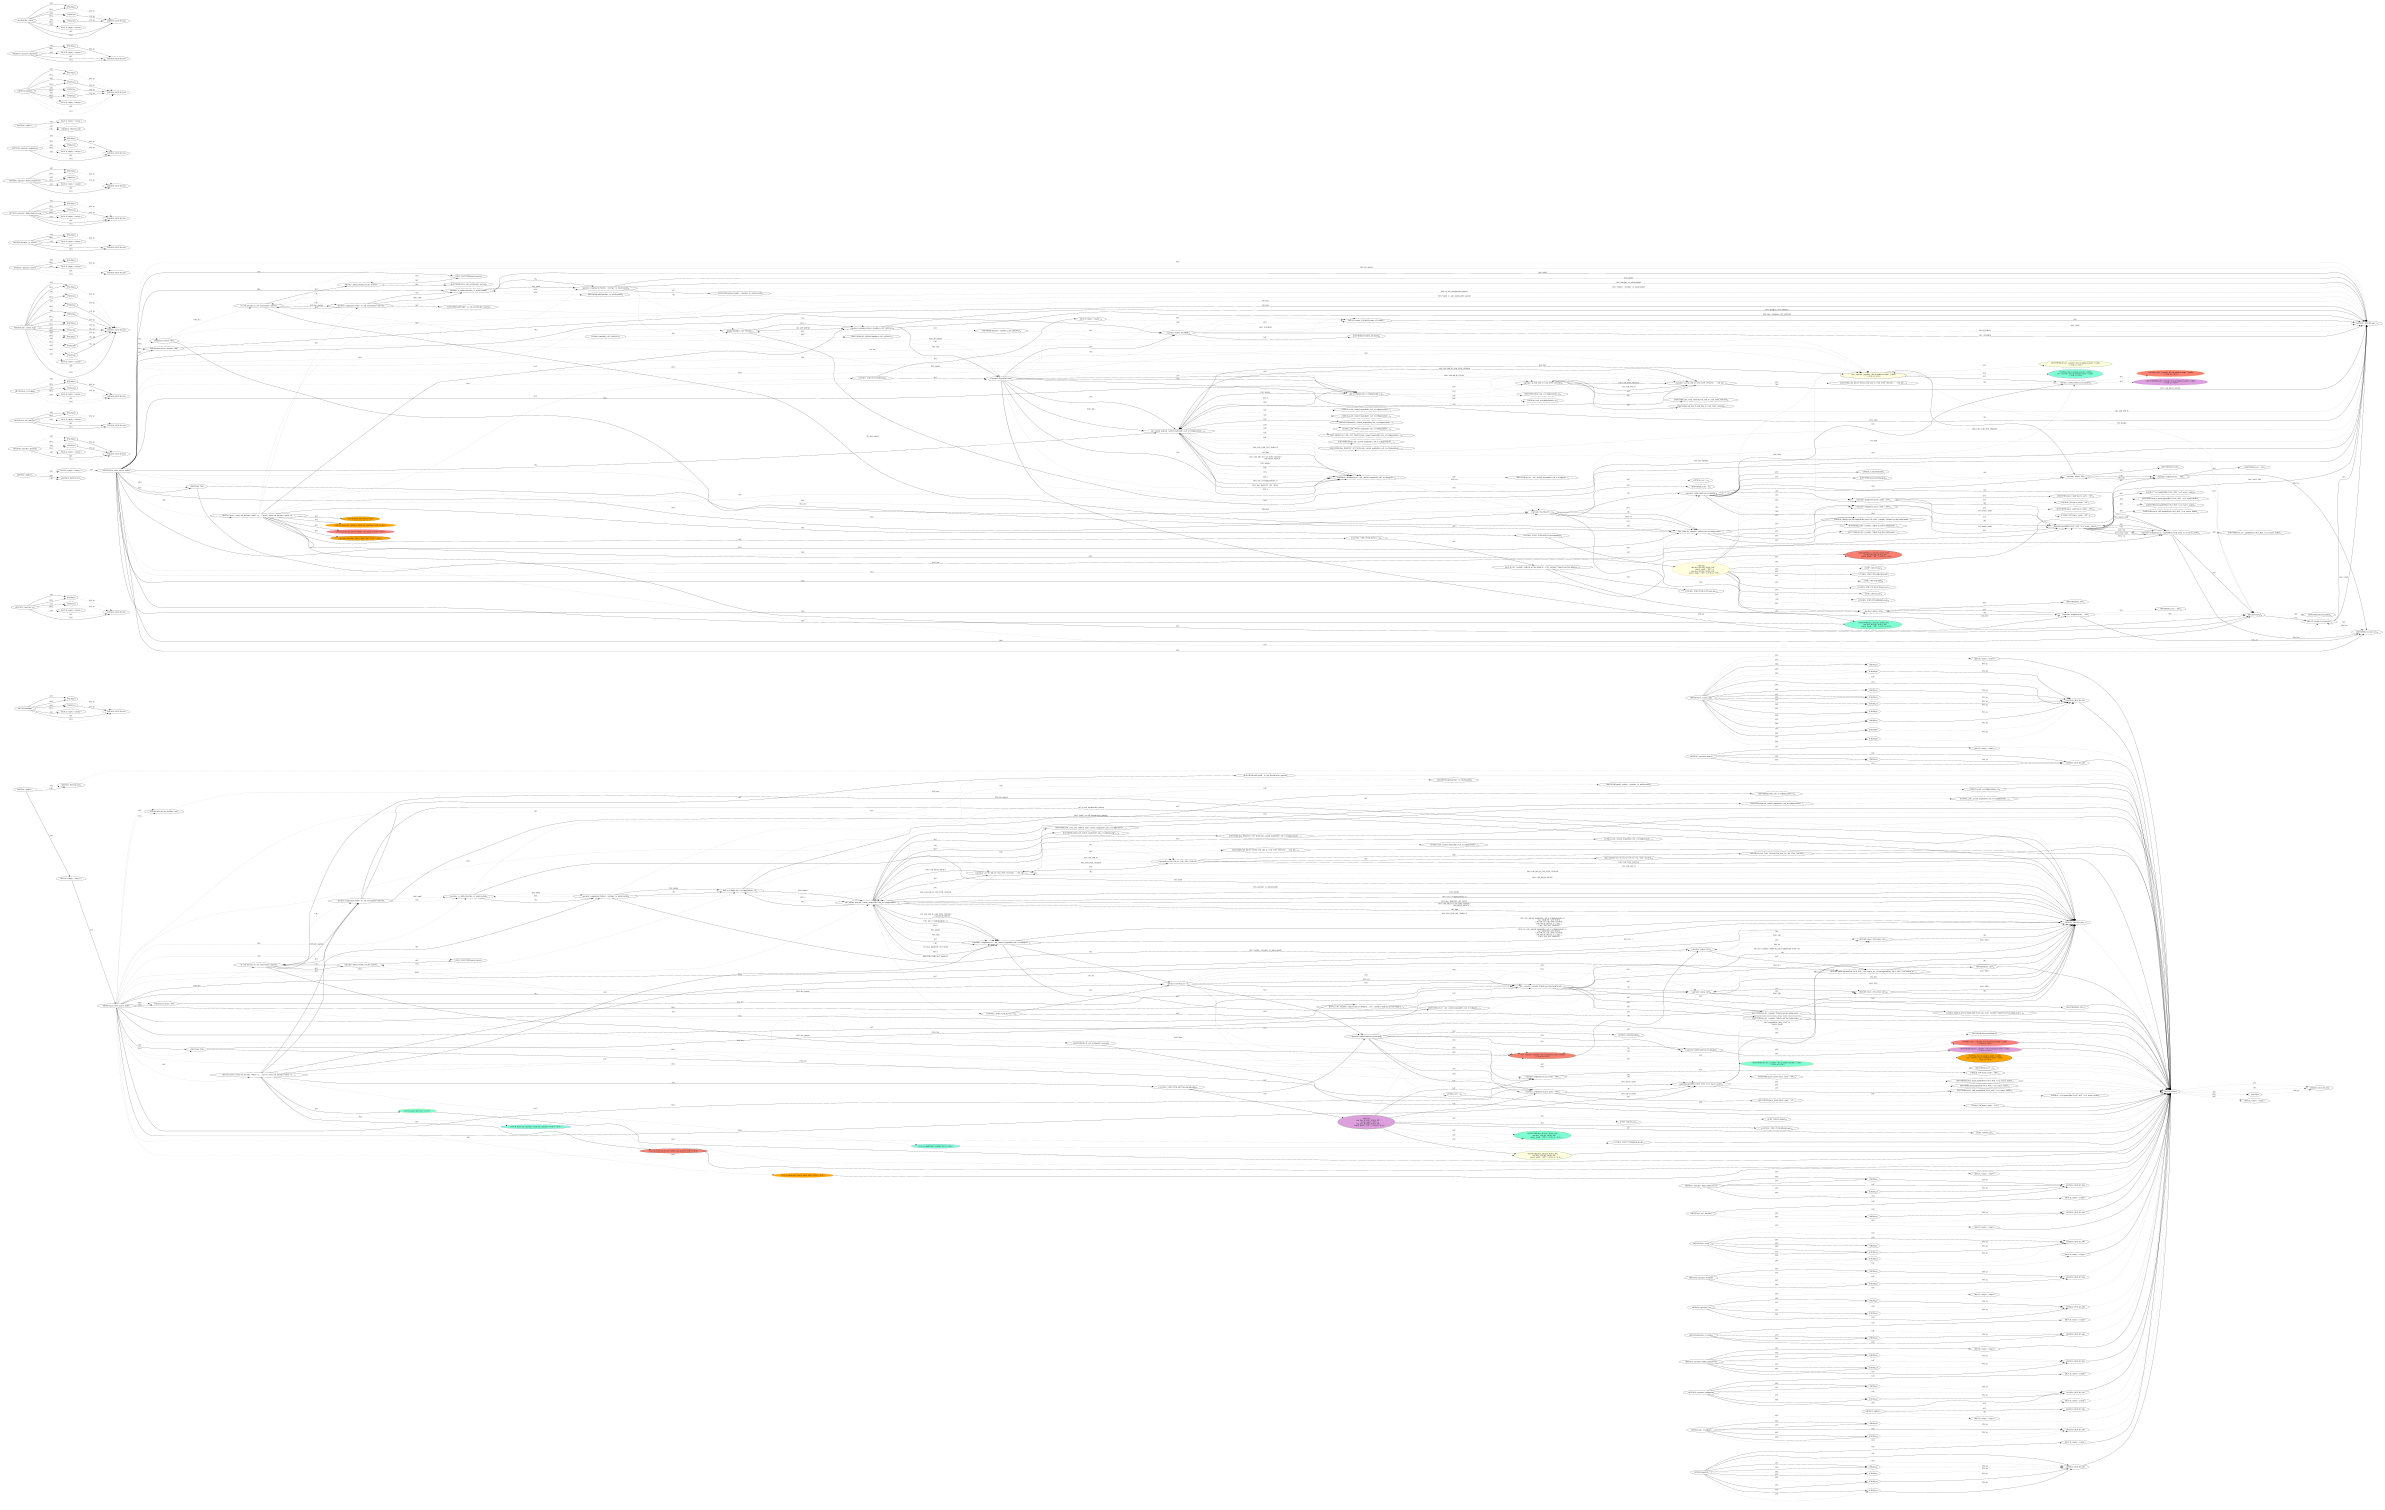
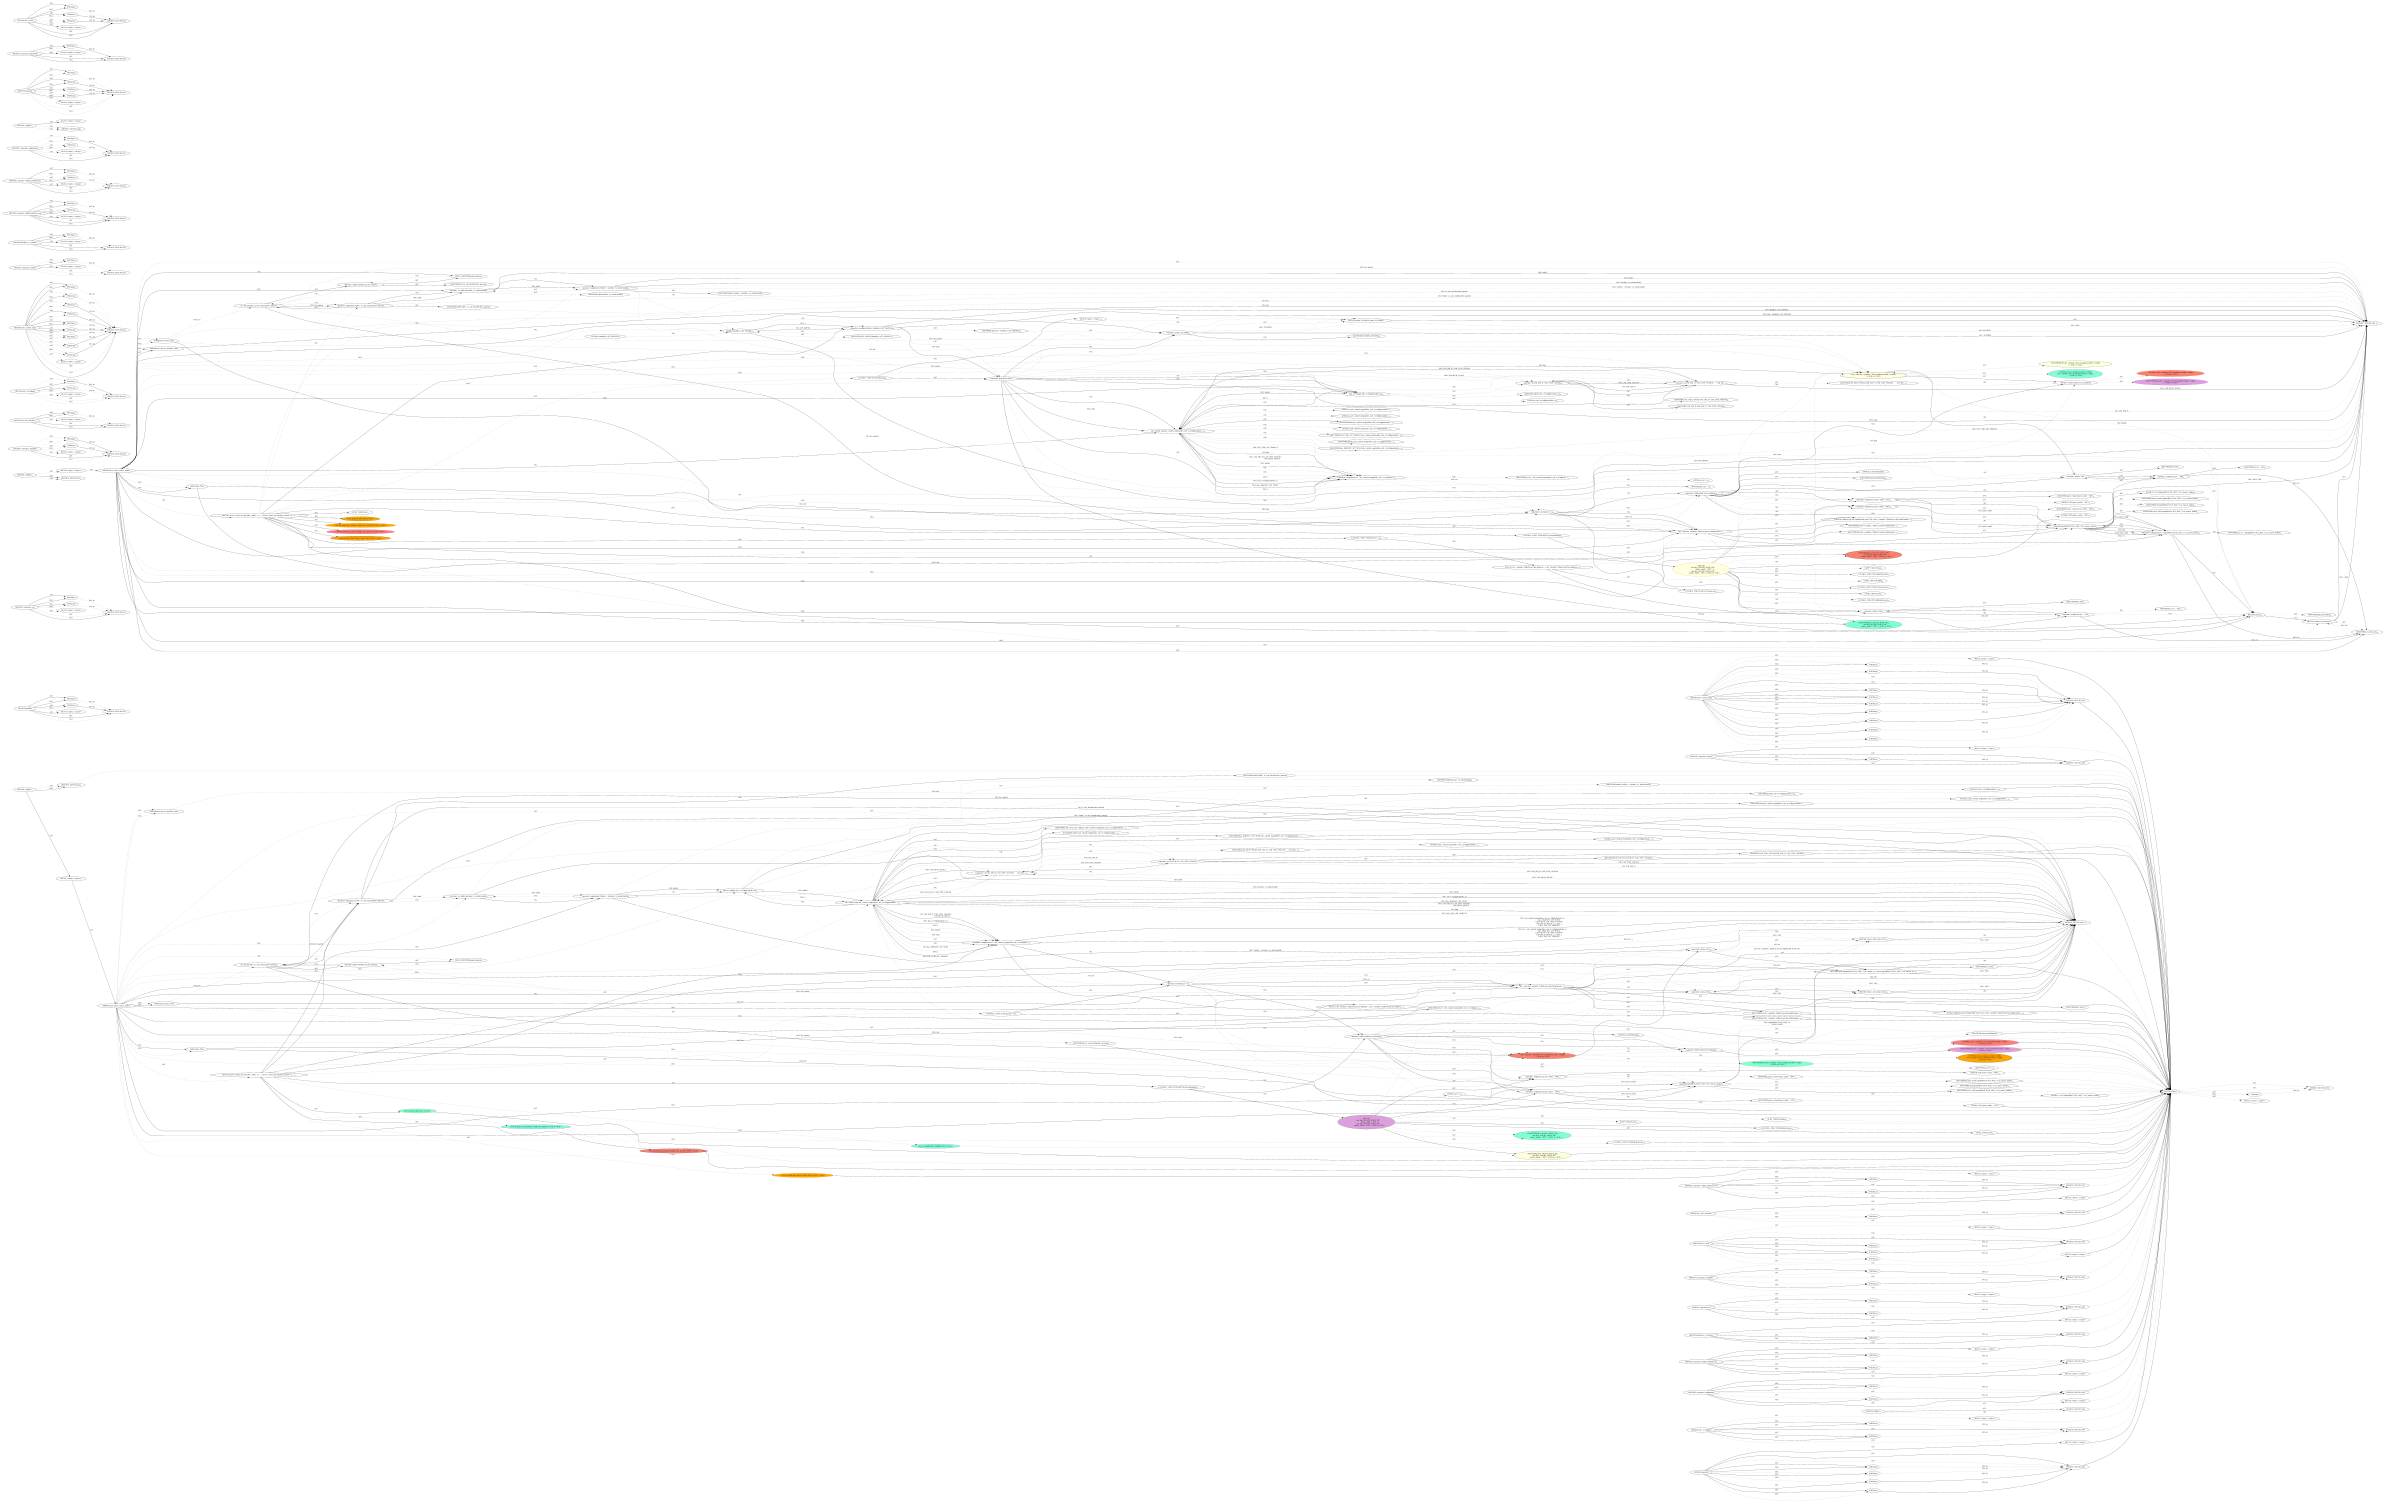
none -> (361, 512)
